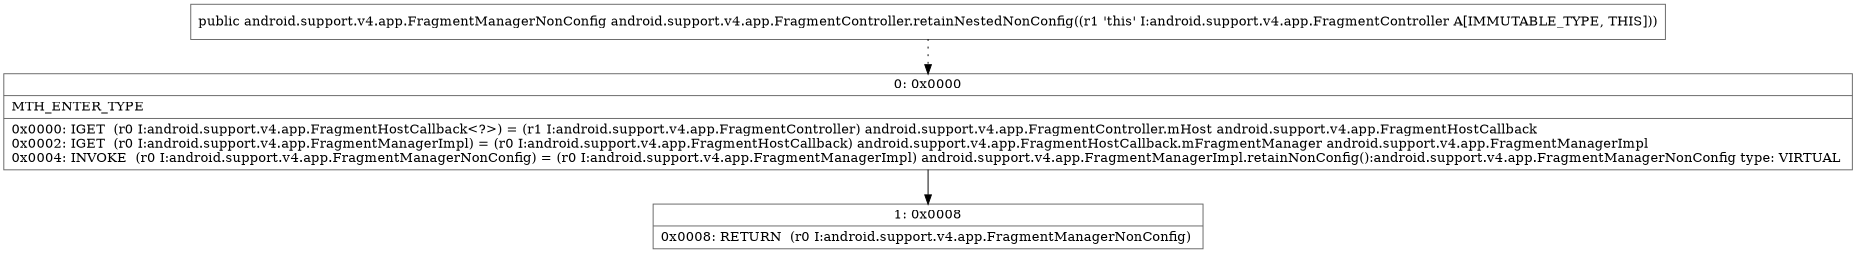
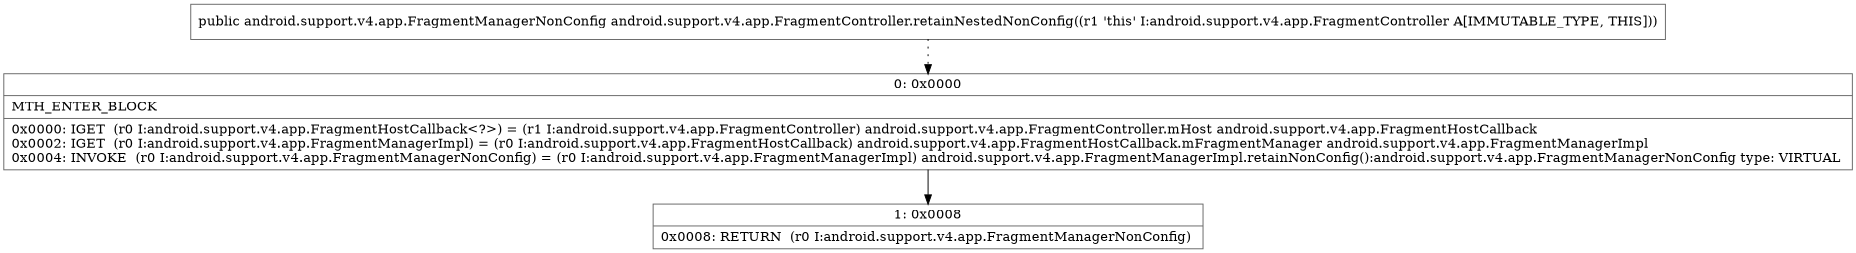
(78, 107) -> (85, 107)
